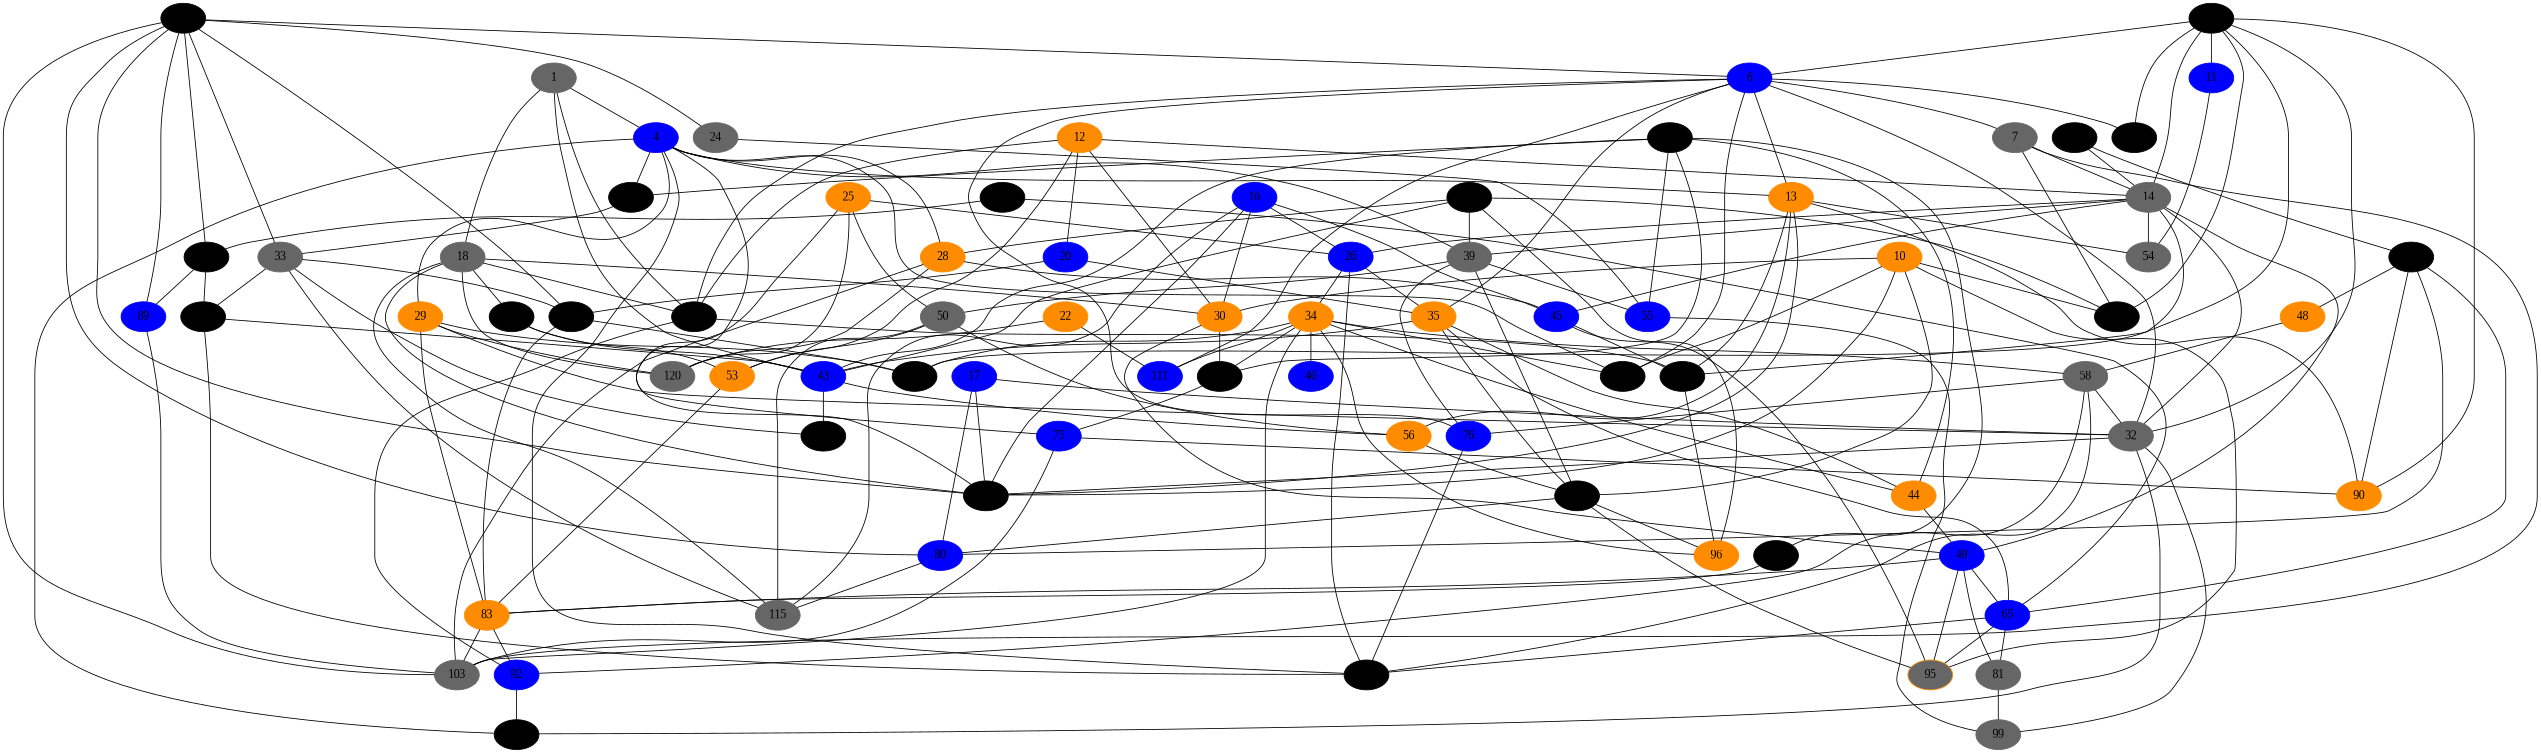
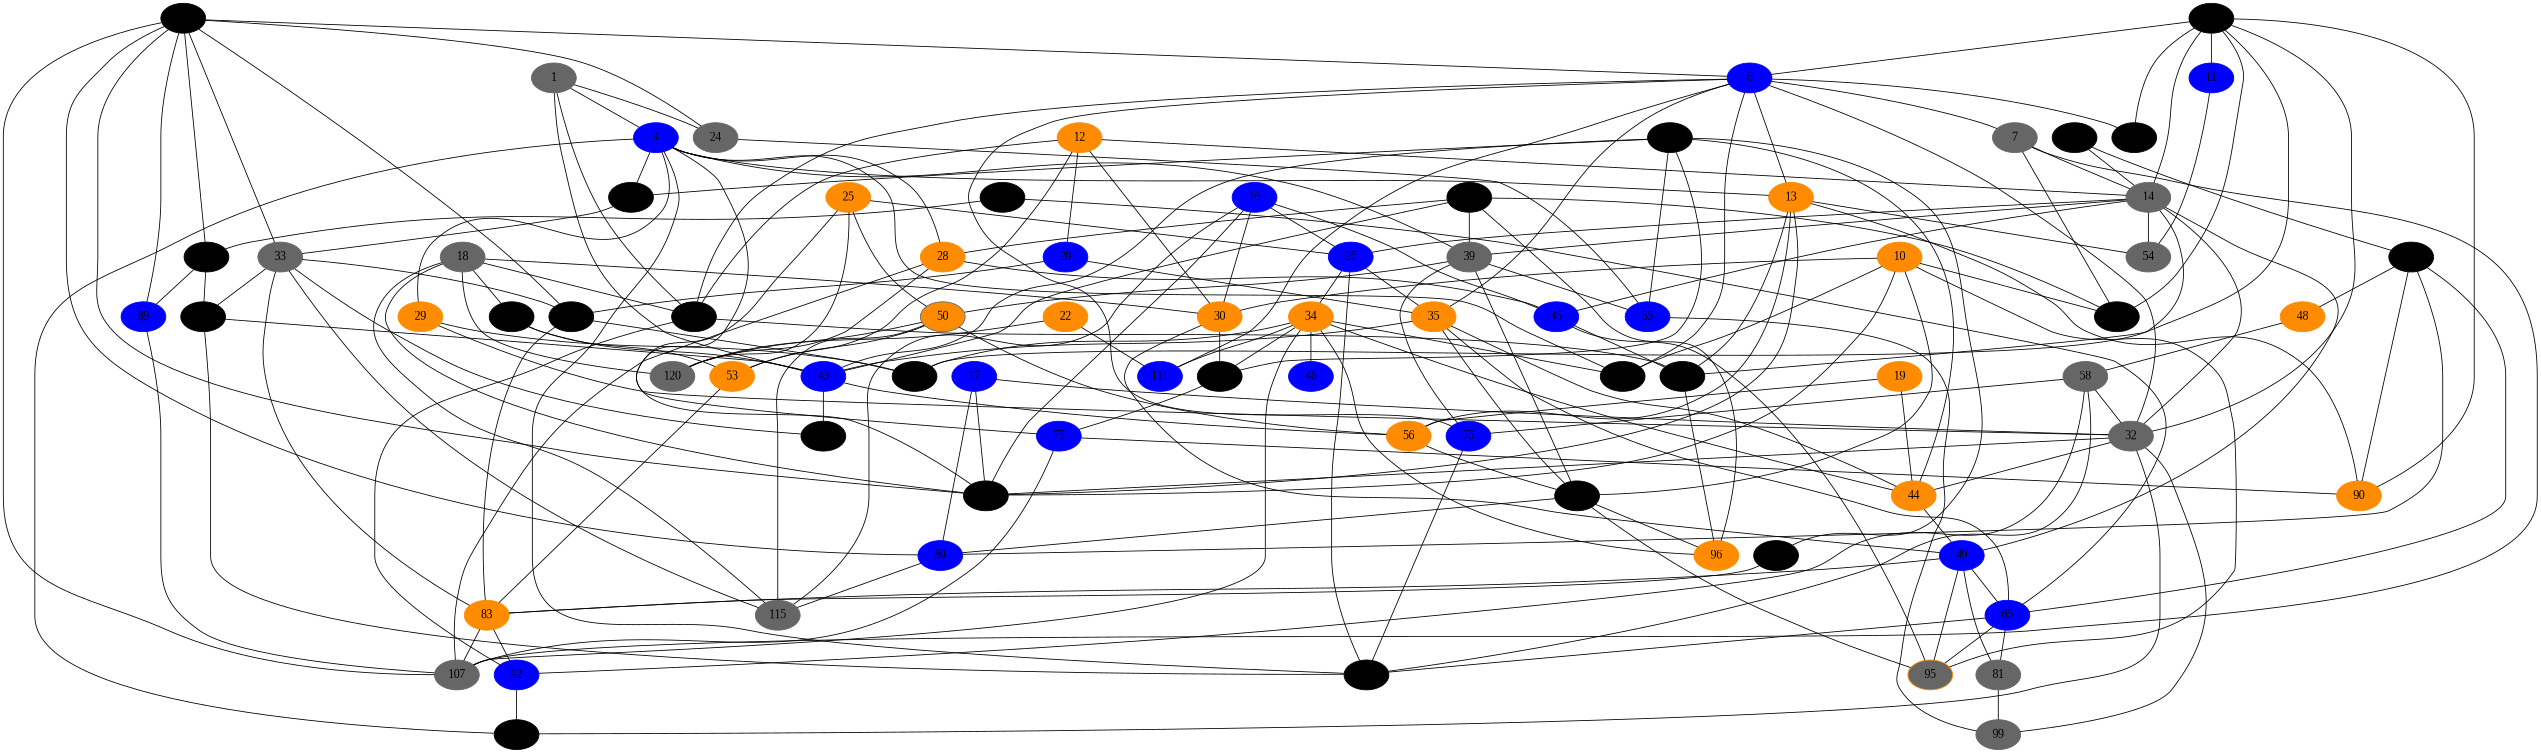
(492, 160) -> (637, 105)
(943, 317) -> (943, 317)
(1661, 349) -> none
(544, 354) -> (805, 342)
none -> (1900, 376)
none -> (2022, 466)
(446, 467) -> (308, 472)
(457, 675) -> (457, 675)
